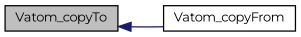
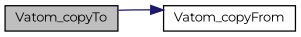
(147, 27) -> (135, 10)
